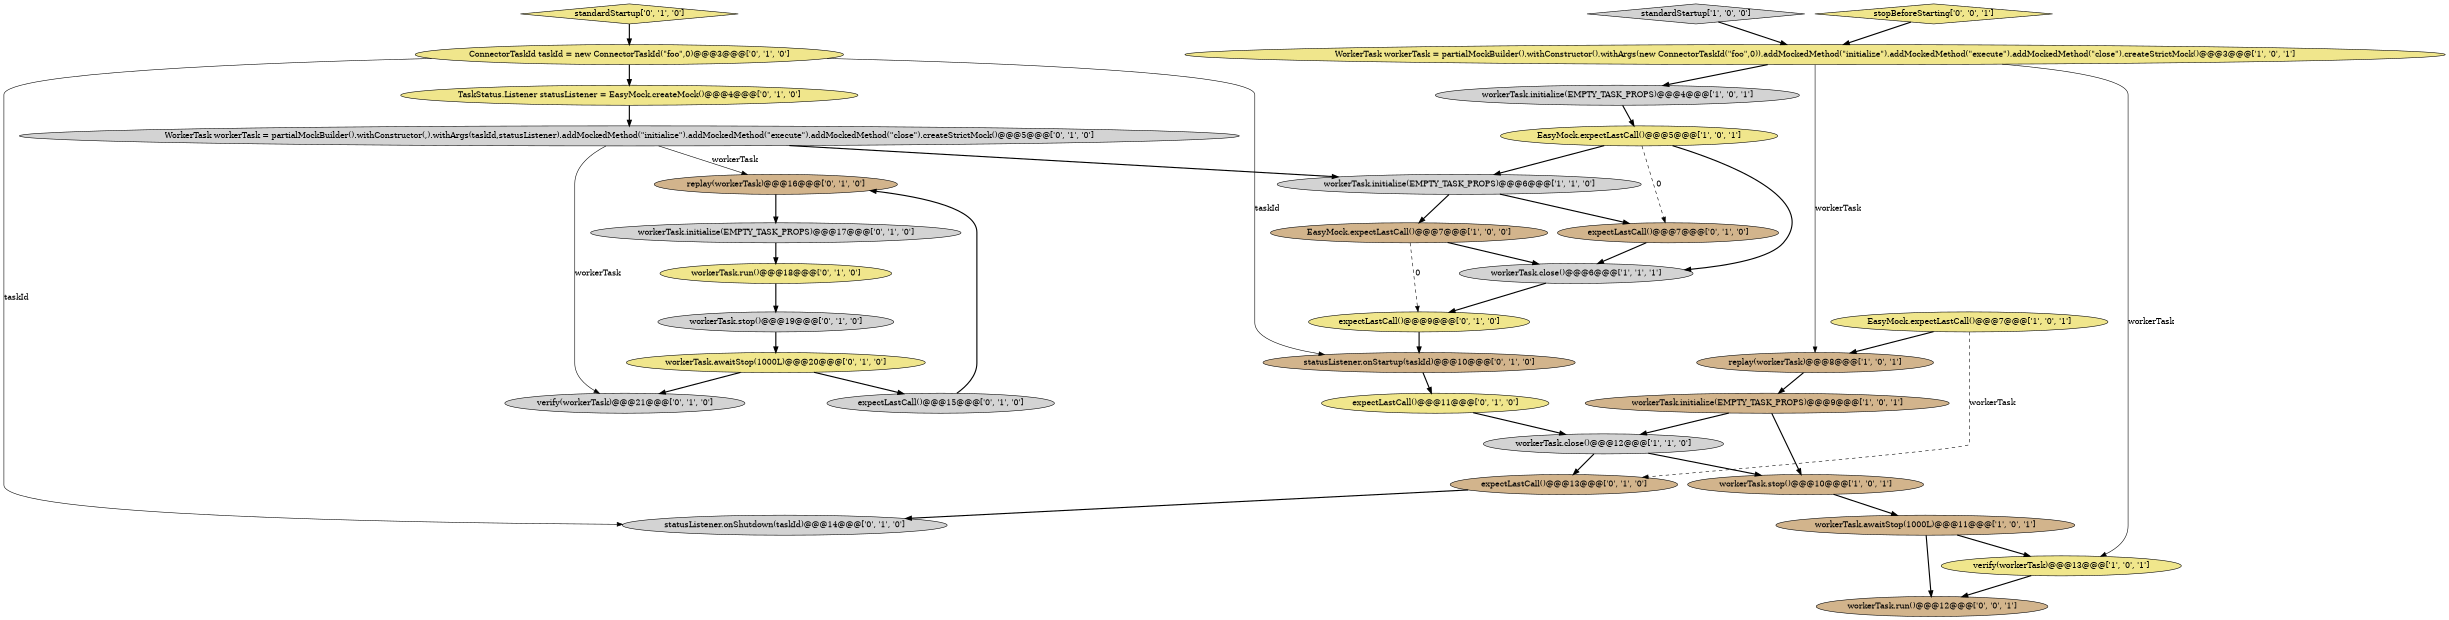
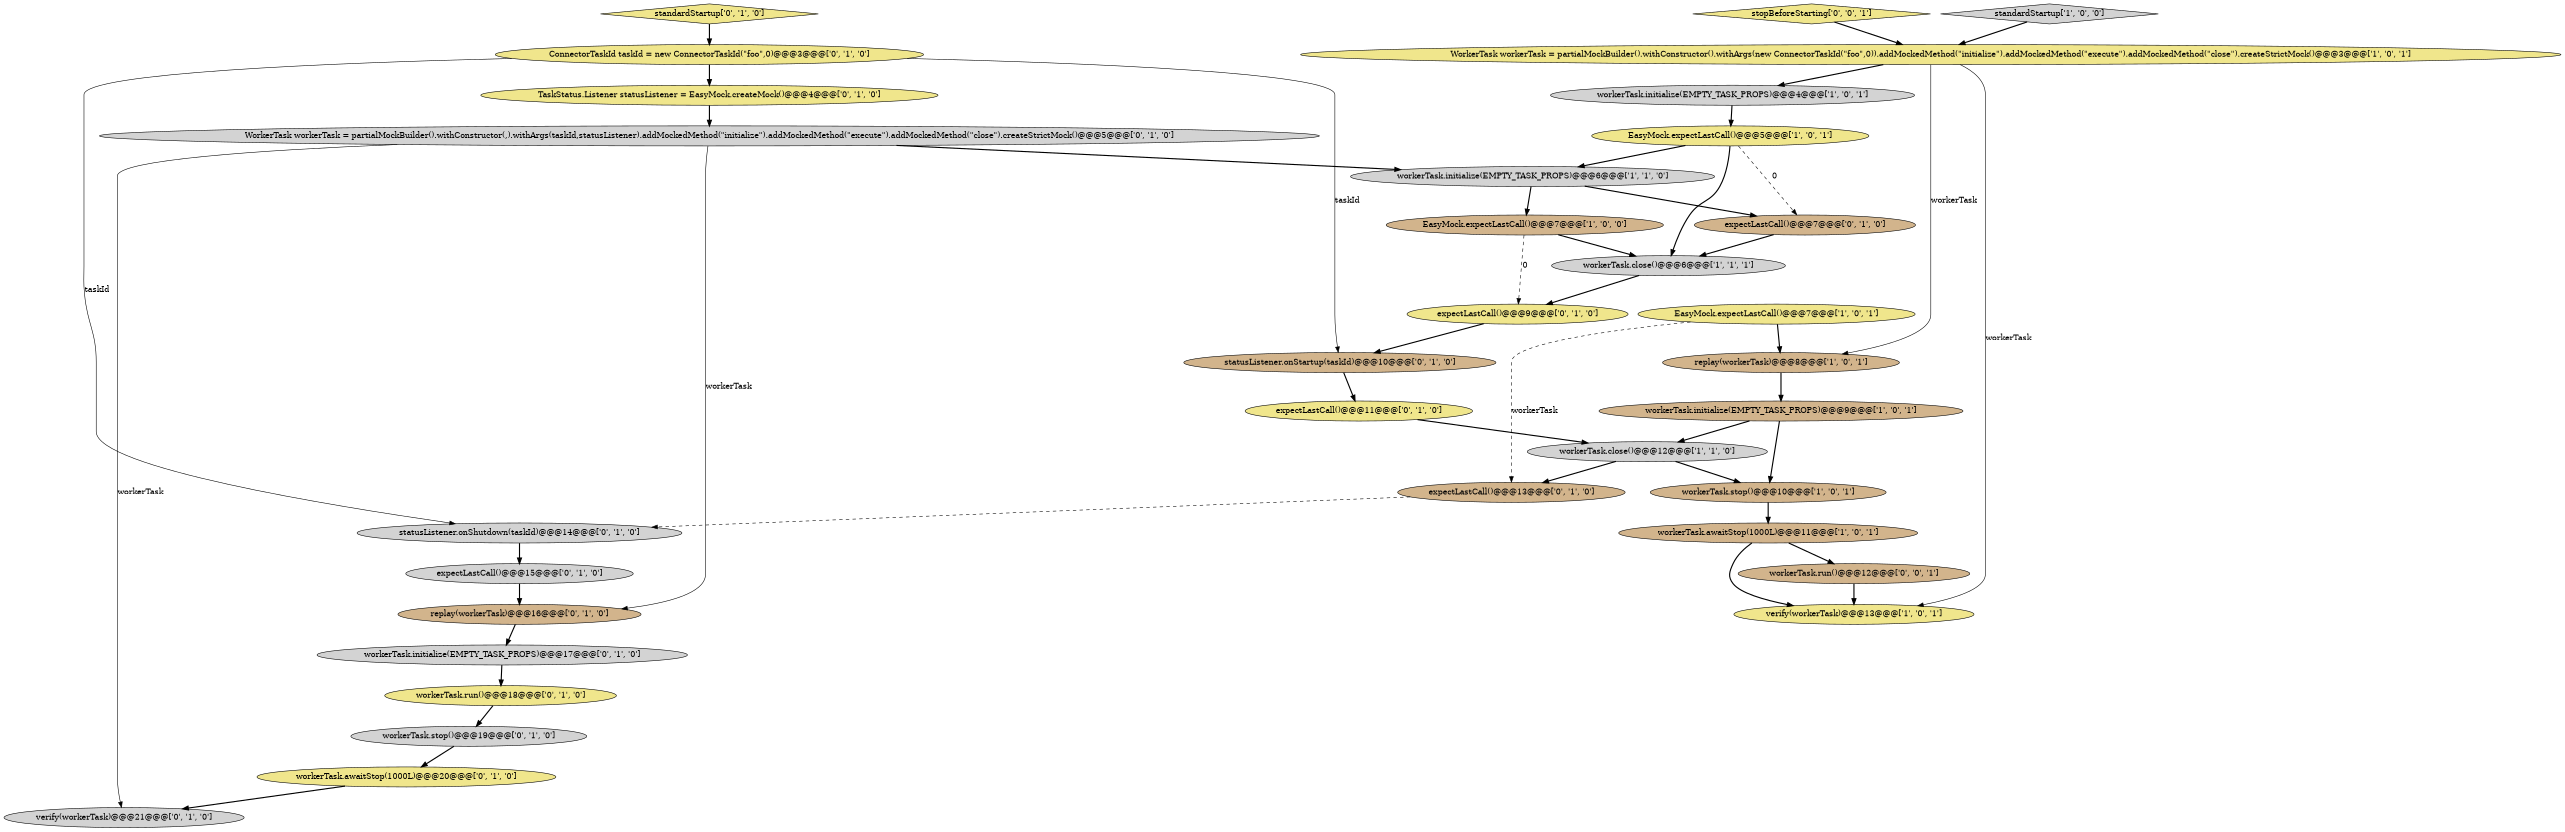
(856, 382) -> (520, 551)
(1190, 504) -> (1034, 512)
(1999, 585) -> (1854, 591)
